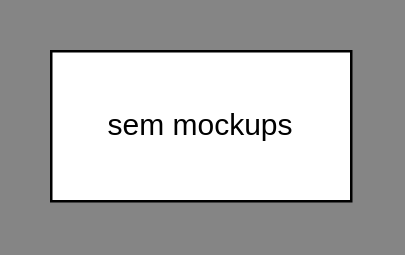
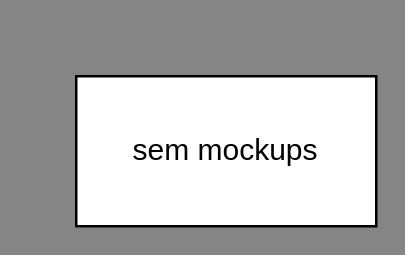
(201, 126) -> (226, 151)
